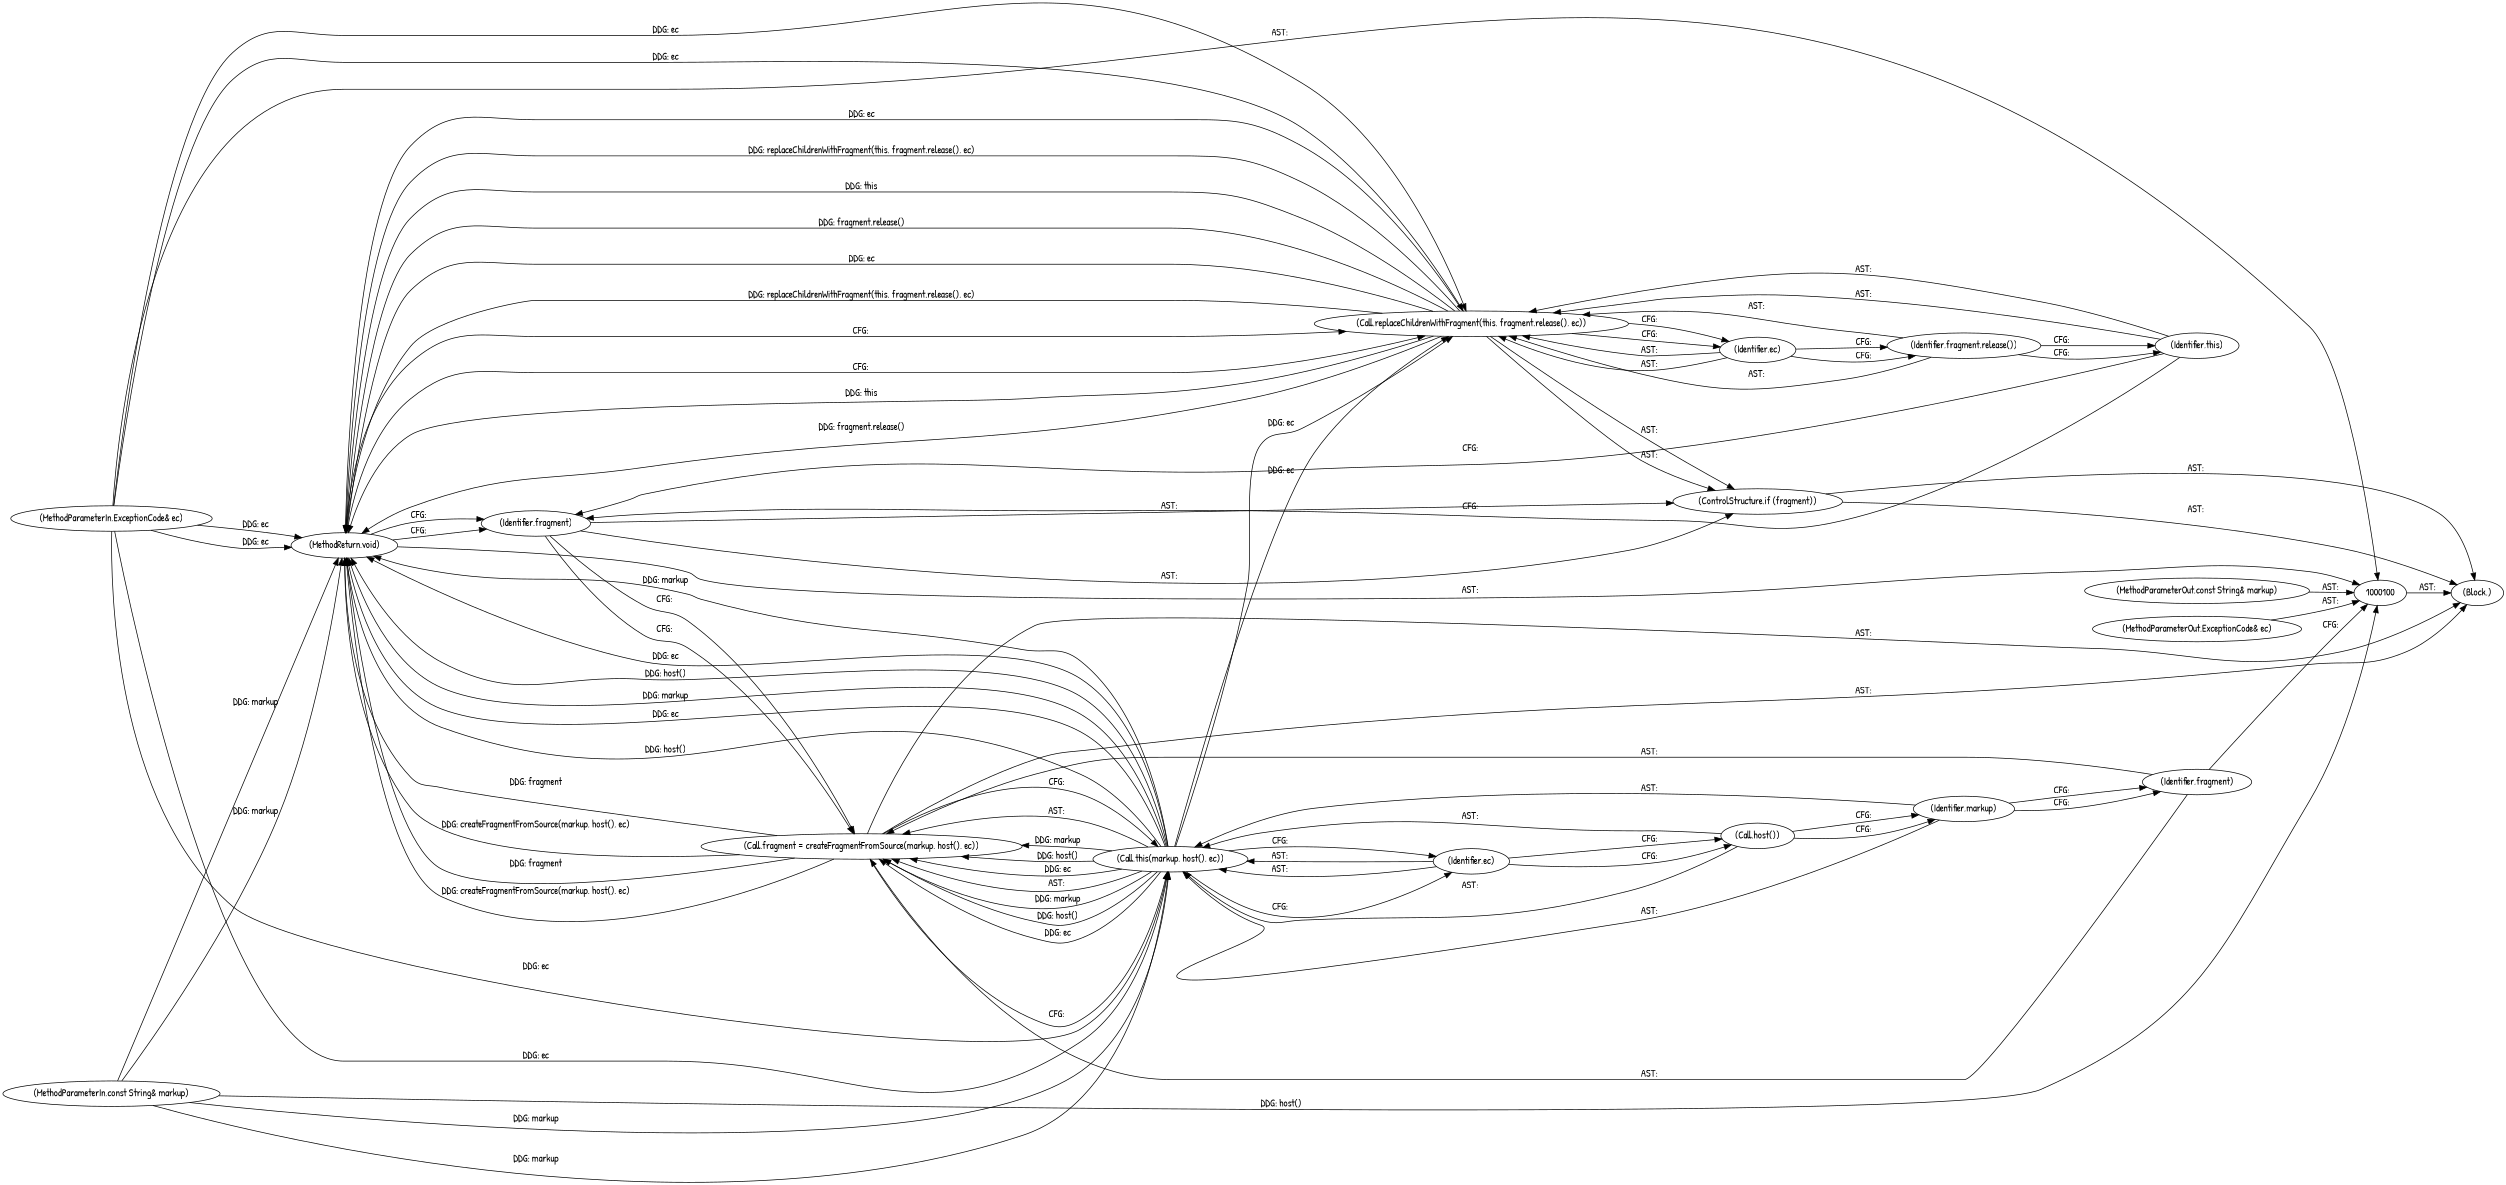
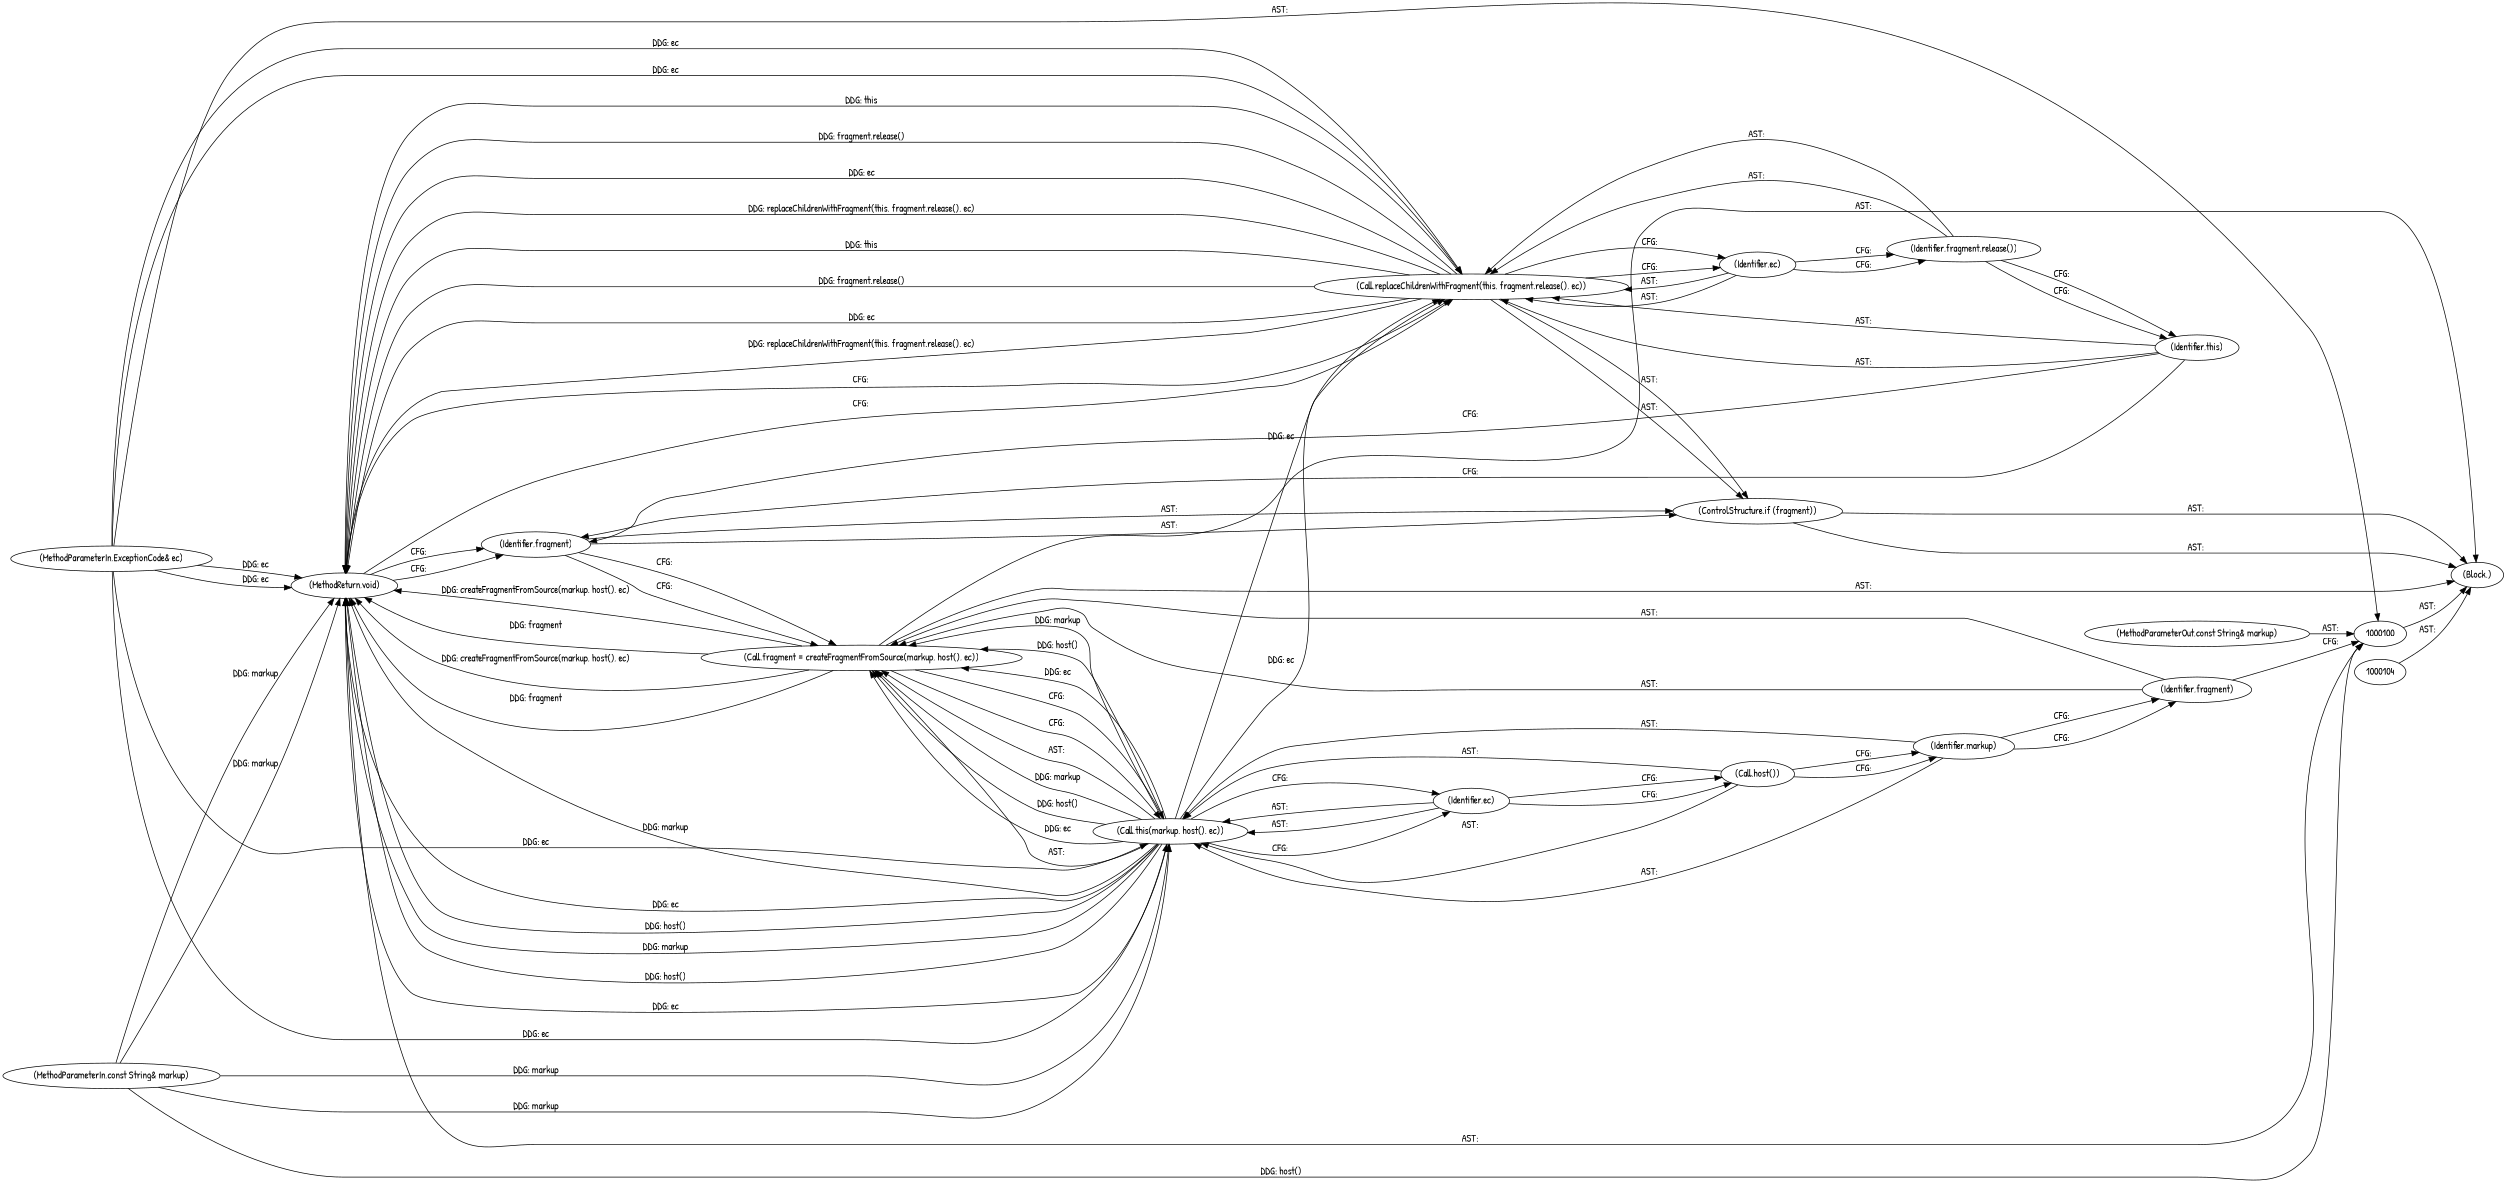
(2197, 629) -> none
none -> (2380, 672)
